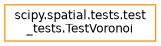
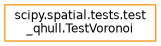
(80, 23) -> (80, 23)
